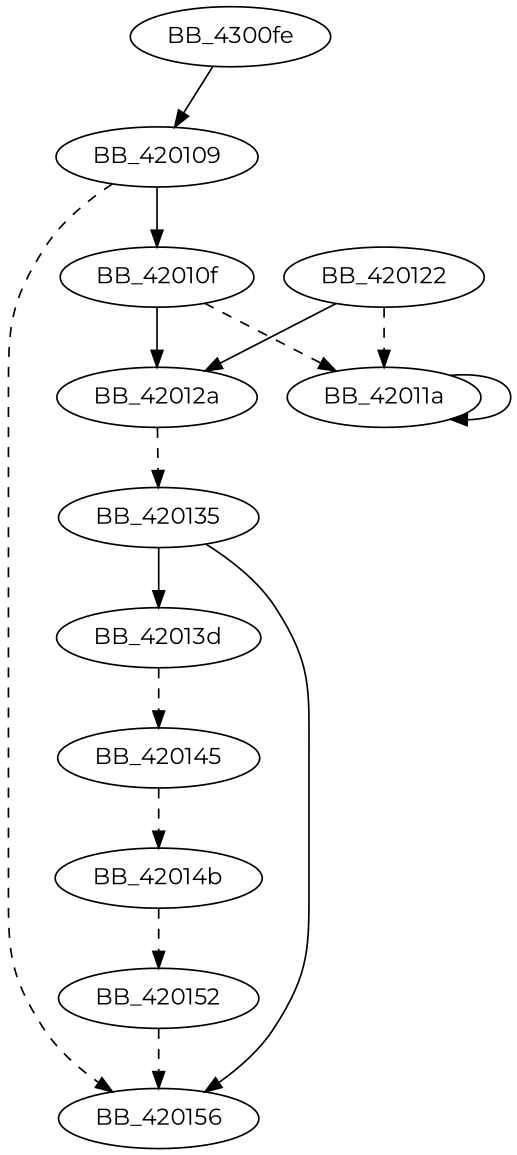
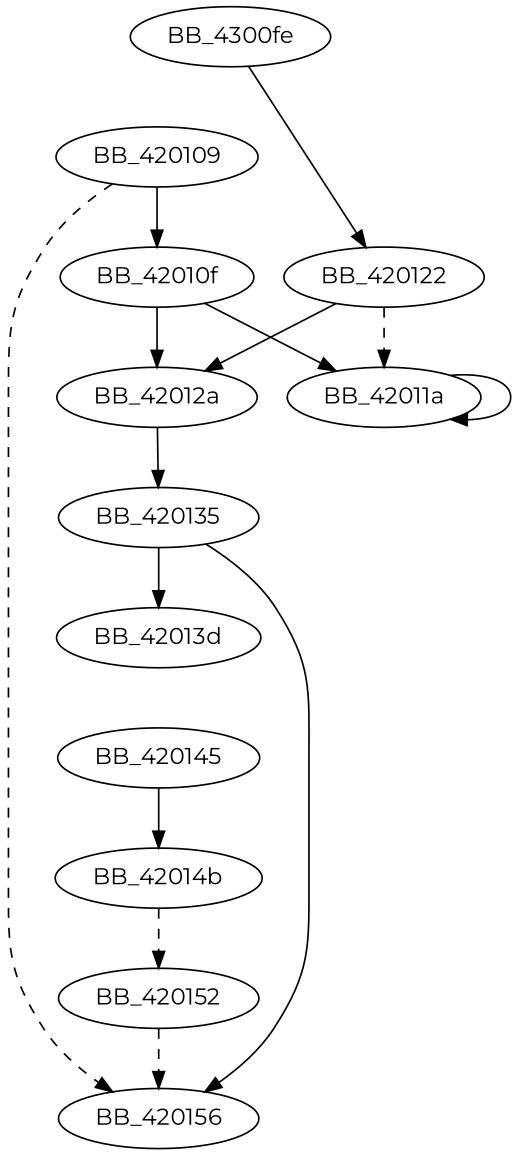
(198, 90) -> (303, 150)
(257, 330) -> (257, 330)
(158, 449) -> (158, 449)
(159, 690) -> none
(159, 810) -> (159, 810)
